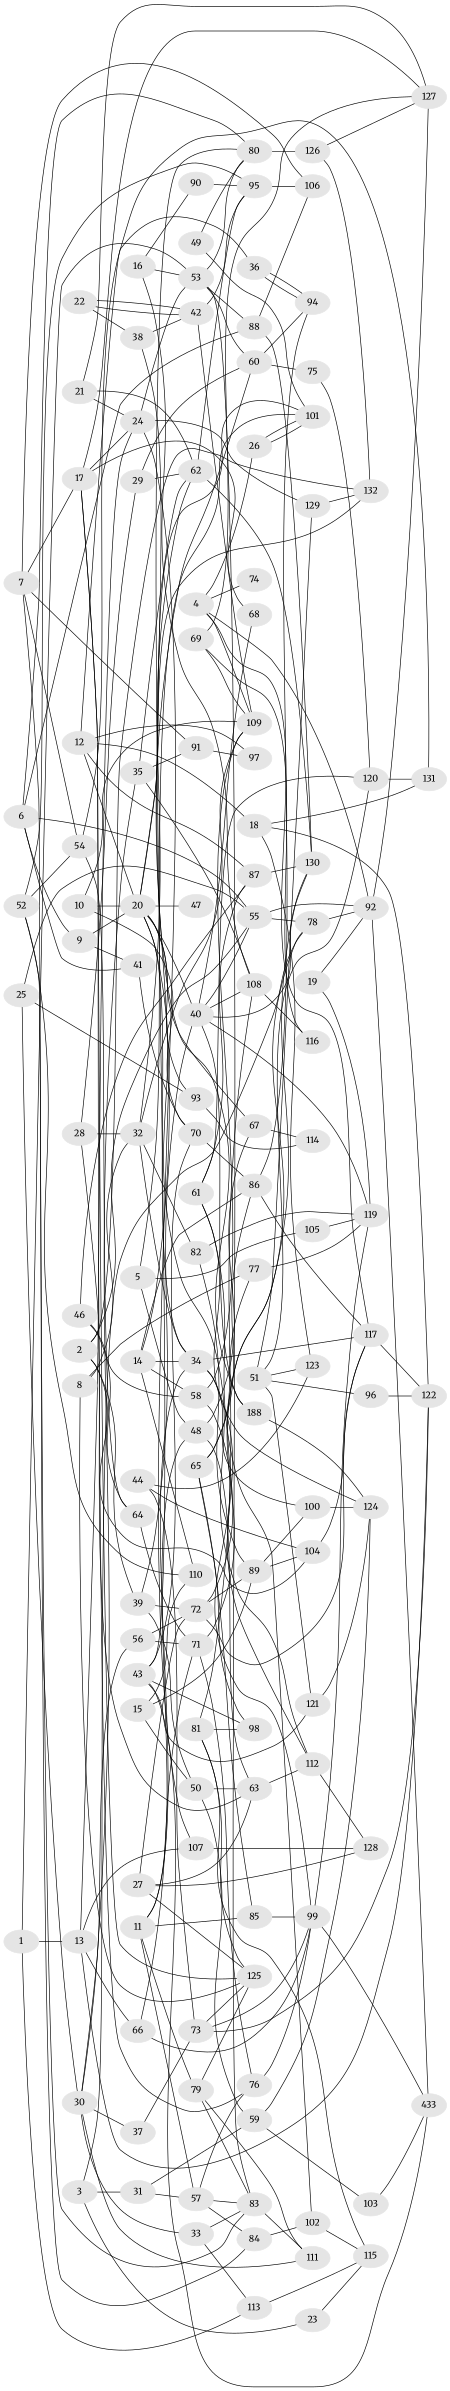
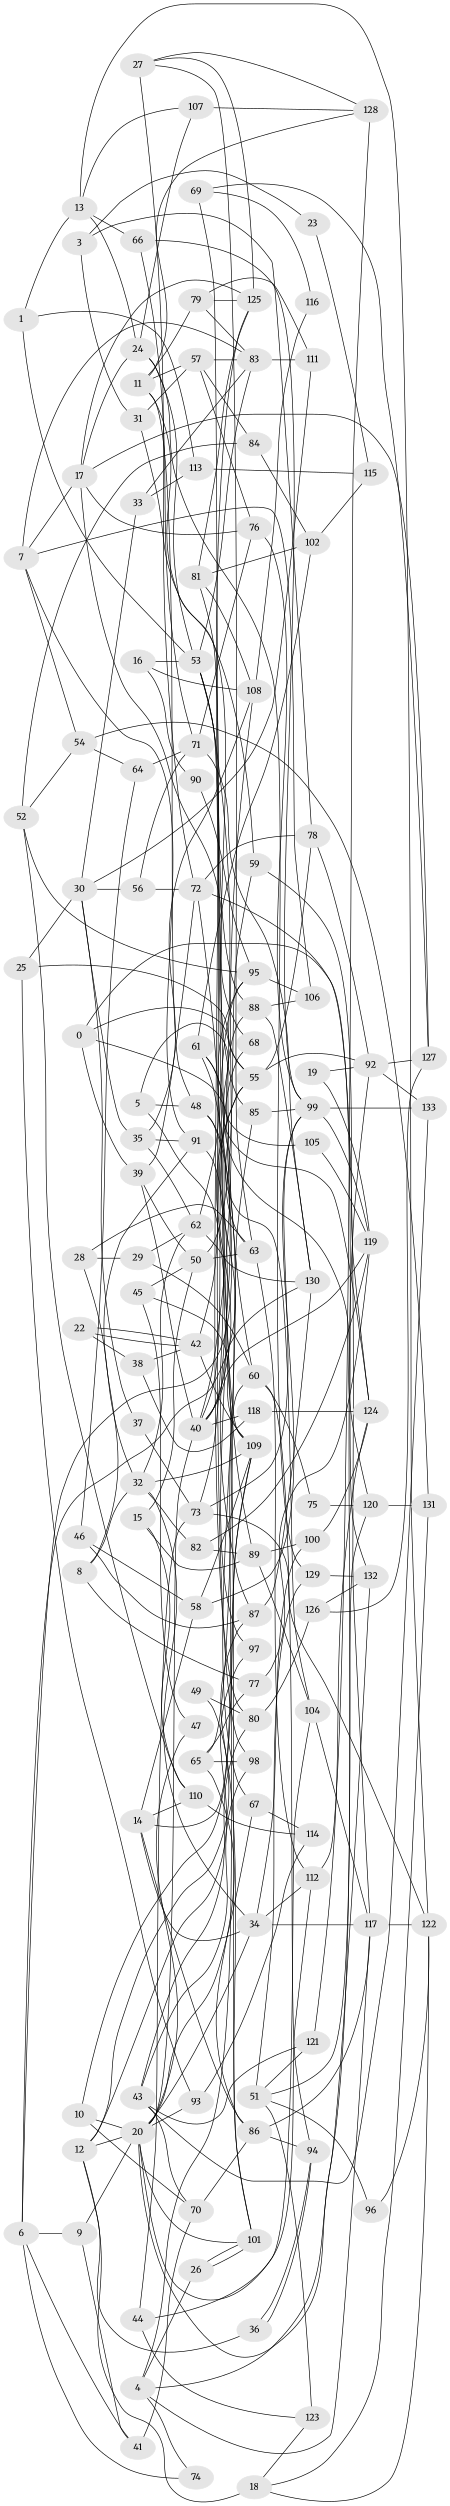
(44, 340) -> (64, 2393)
(80, 392) -> none
none -> (138, 1293)
(80, 1351) -> (80, 1036)
(254, 1413) -> (254, 1412)
(164, 1644) -> (163, 202)
(83, 1703) -> (109, 1282)
none -> (245, 1825)
(288, 1984) -> (254, 560)
(429, 2105) -> (429, 1108)
(371, 2204) -> none
